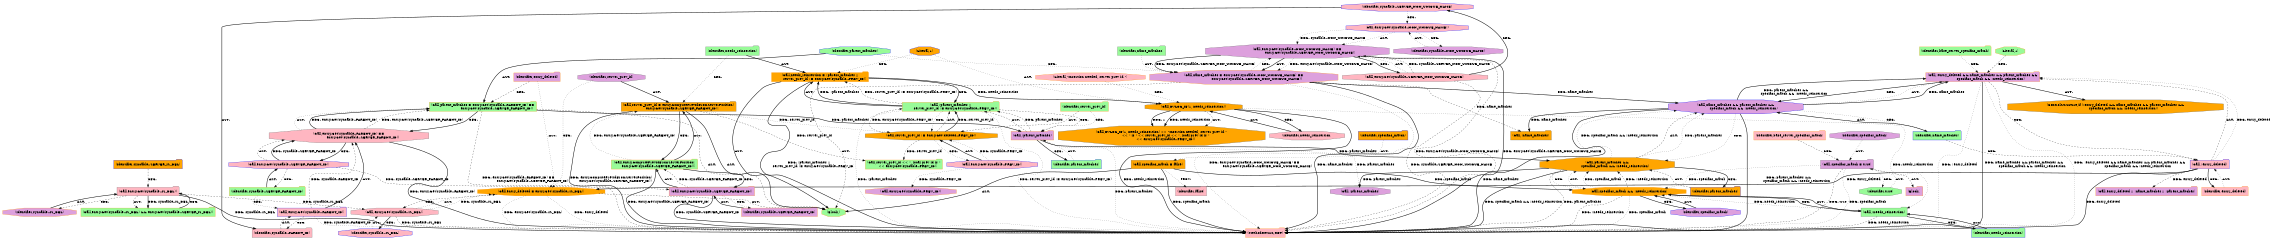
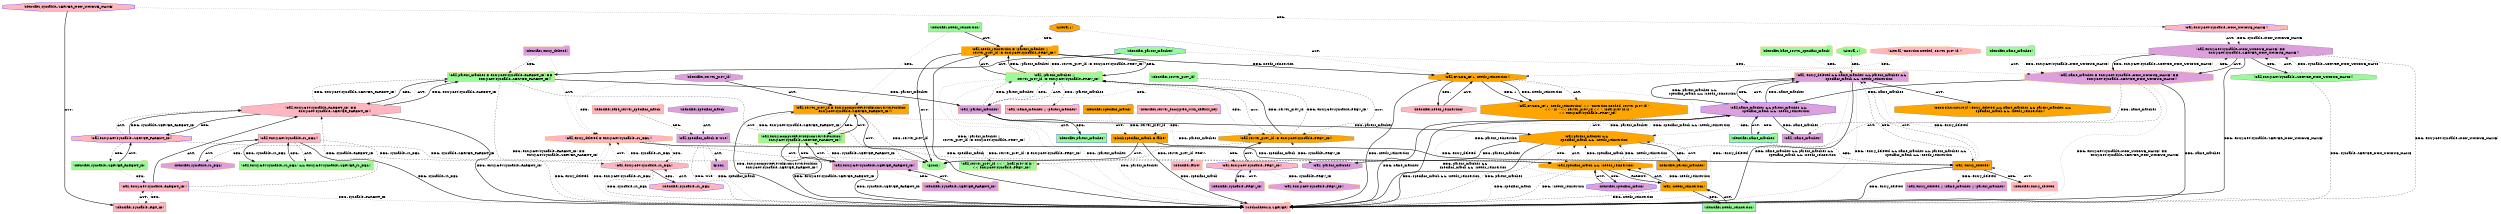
(1502, 40) -> none
(1448, 51) -> none
(1415, 77) -> (2304, 77)
none -> (1042, 110)
none -> (1179, 110)
(931, 136) -> (1286, 138)
(1531, 136) -> (1803, 138)
(148, 165) -> none
(1158, 165) -> (1140, 138)
(1913, 165) -> (1496, 138)
(2210, 165) -> (1972, 166)
(1741, 169) -> (1016, 159)
(2174, 175) -> (1962, 175)
(1400, 186) -> (1263, 147)
none -> (1237, 187)
(541, 192) -> (609, 138)
(1191, 192) -> (1187, 166)
(1880, 192) -> none
(1807, 202) -> (1640, 176)
(1884, 212) -> (1684, 187)
(282, 233) -> (140, 208)
(1265, 233) -> (1267, 208)
